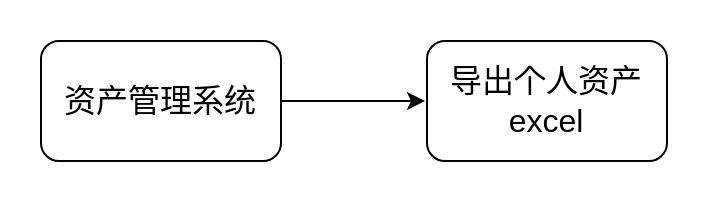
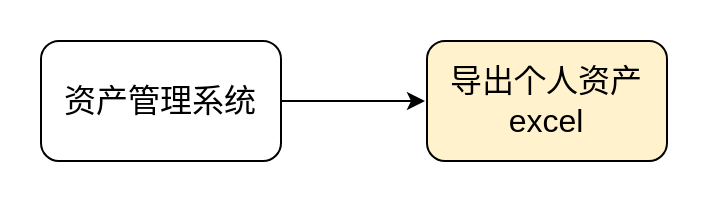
(547, 101) -> (547, 101)
